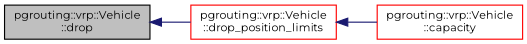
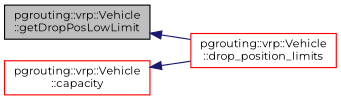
(77, 22) -> (77, 22)
(363, 22) -> (176, 63)
